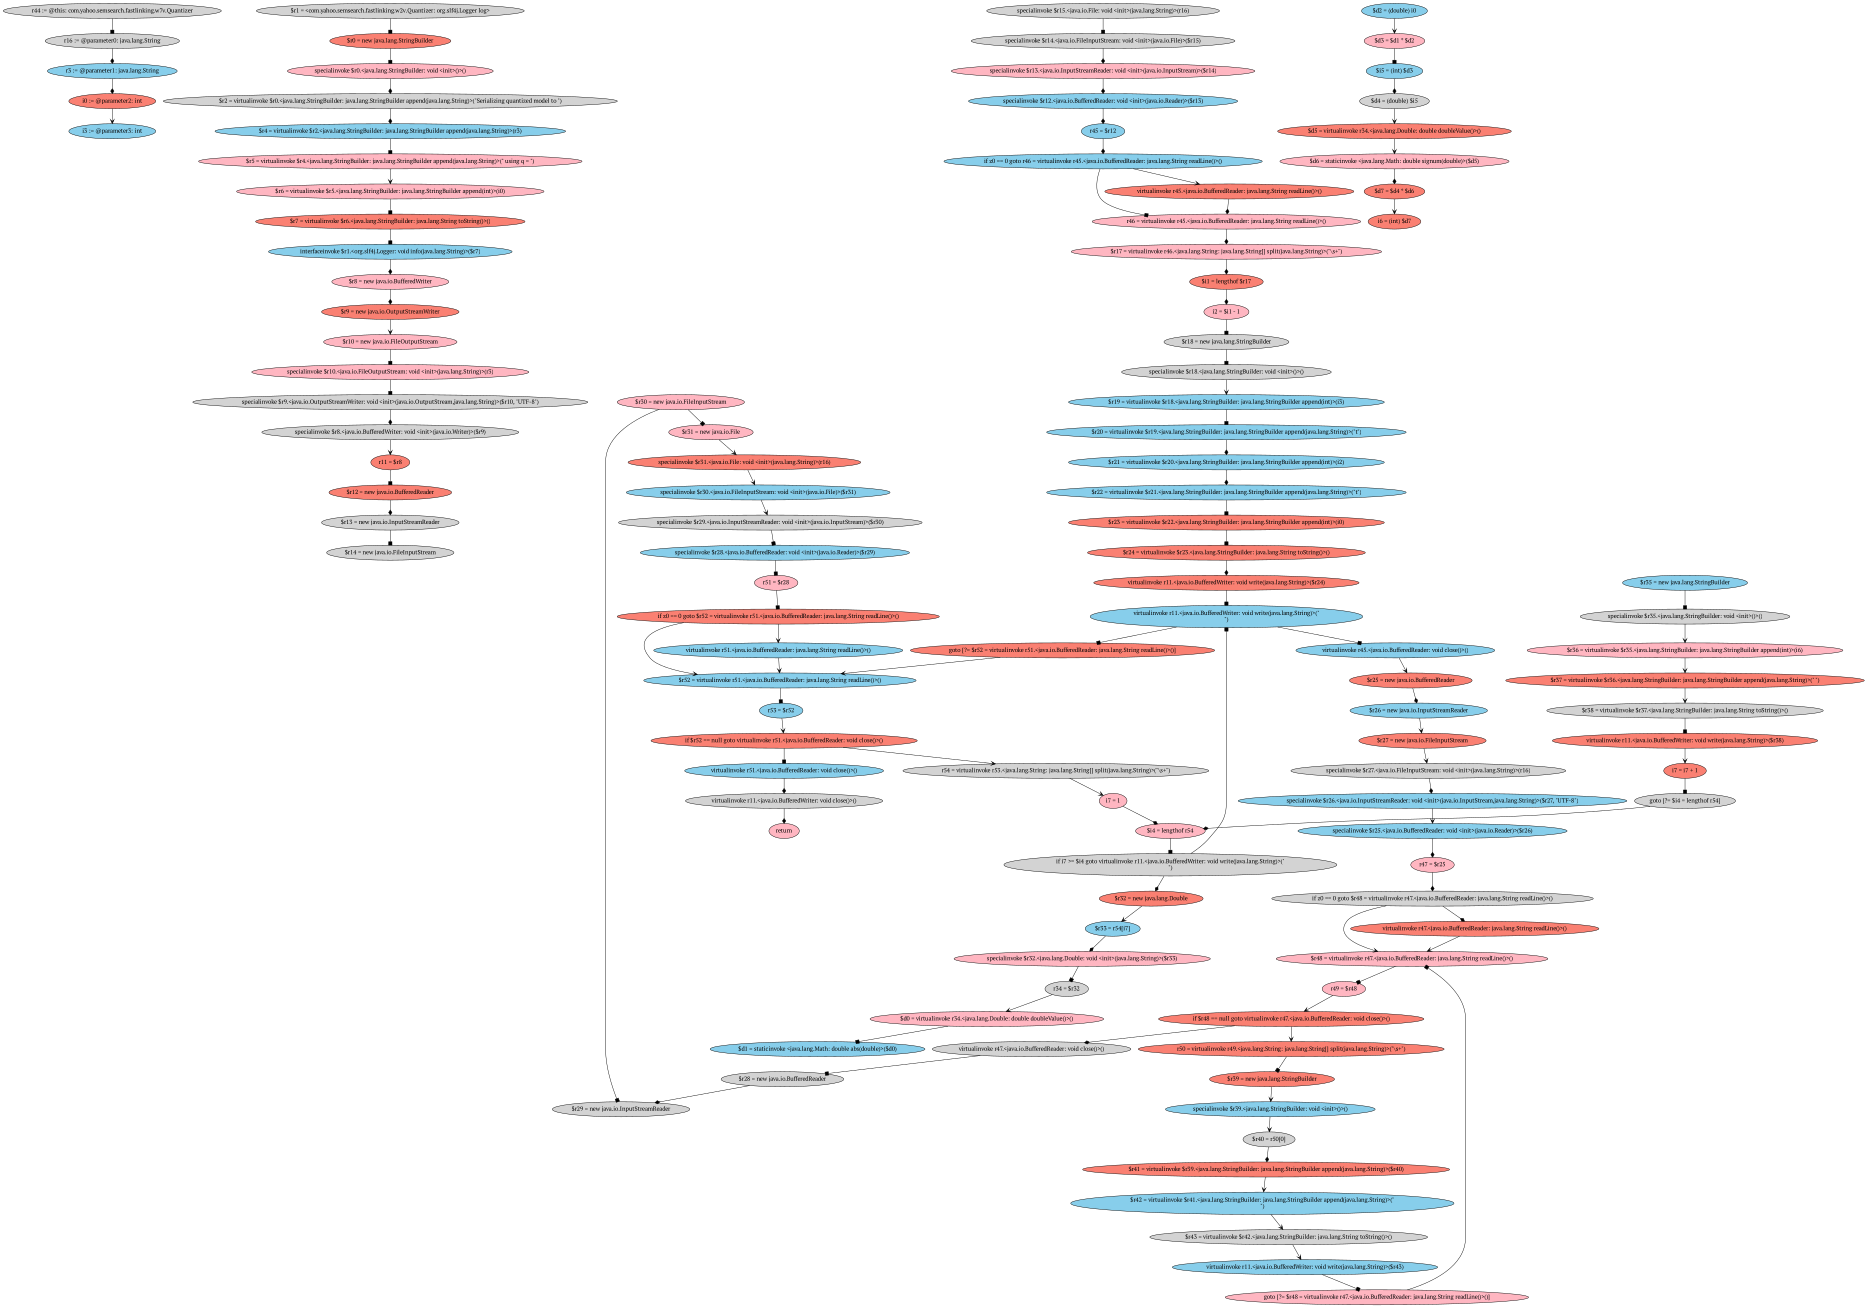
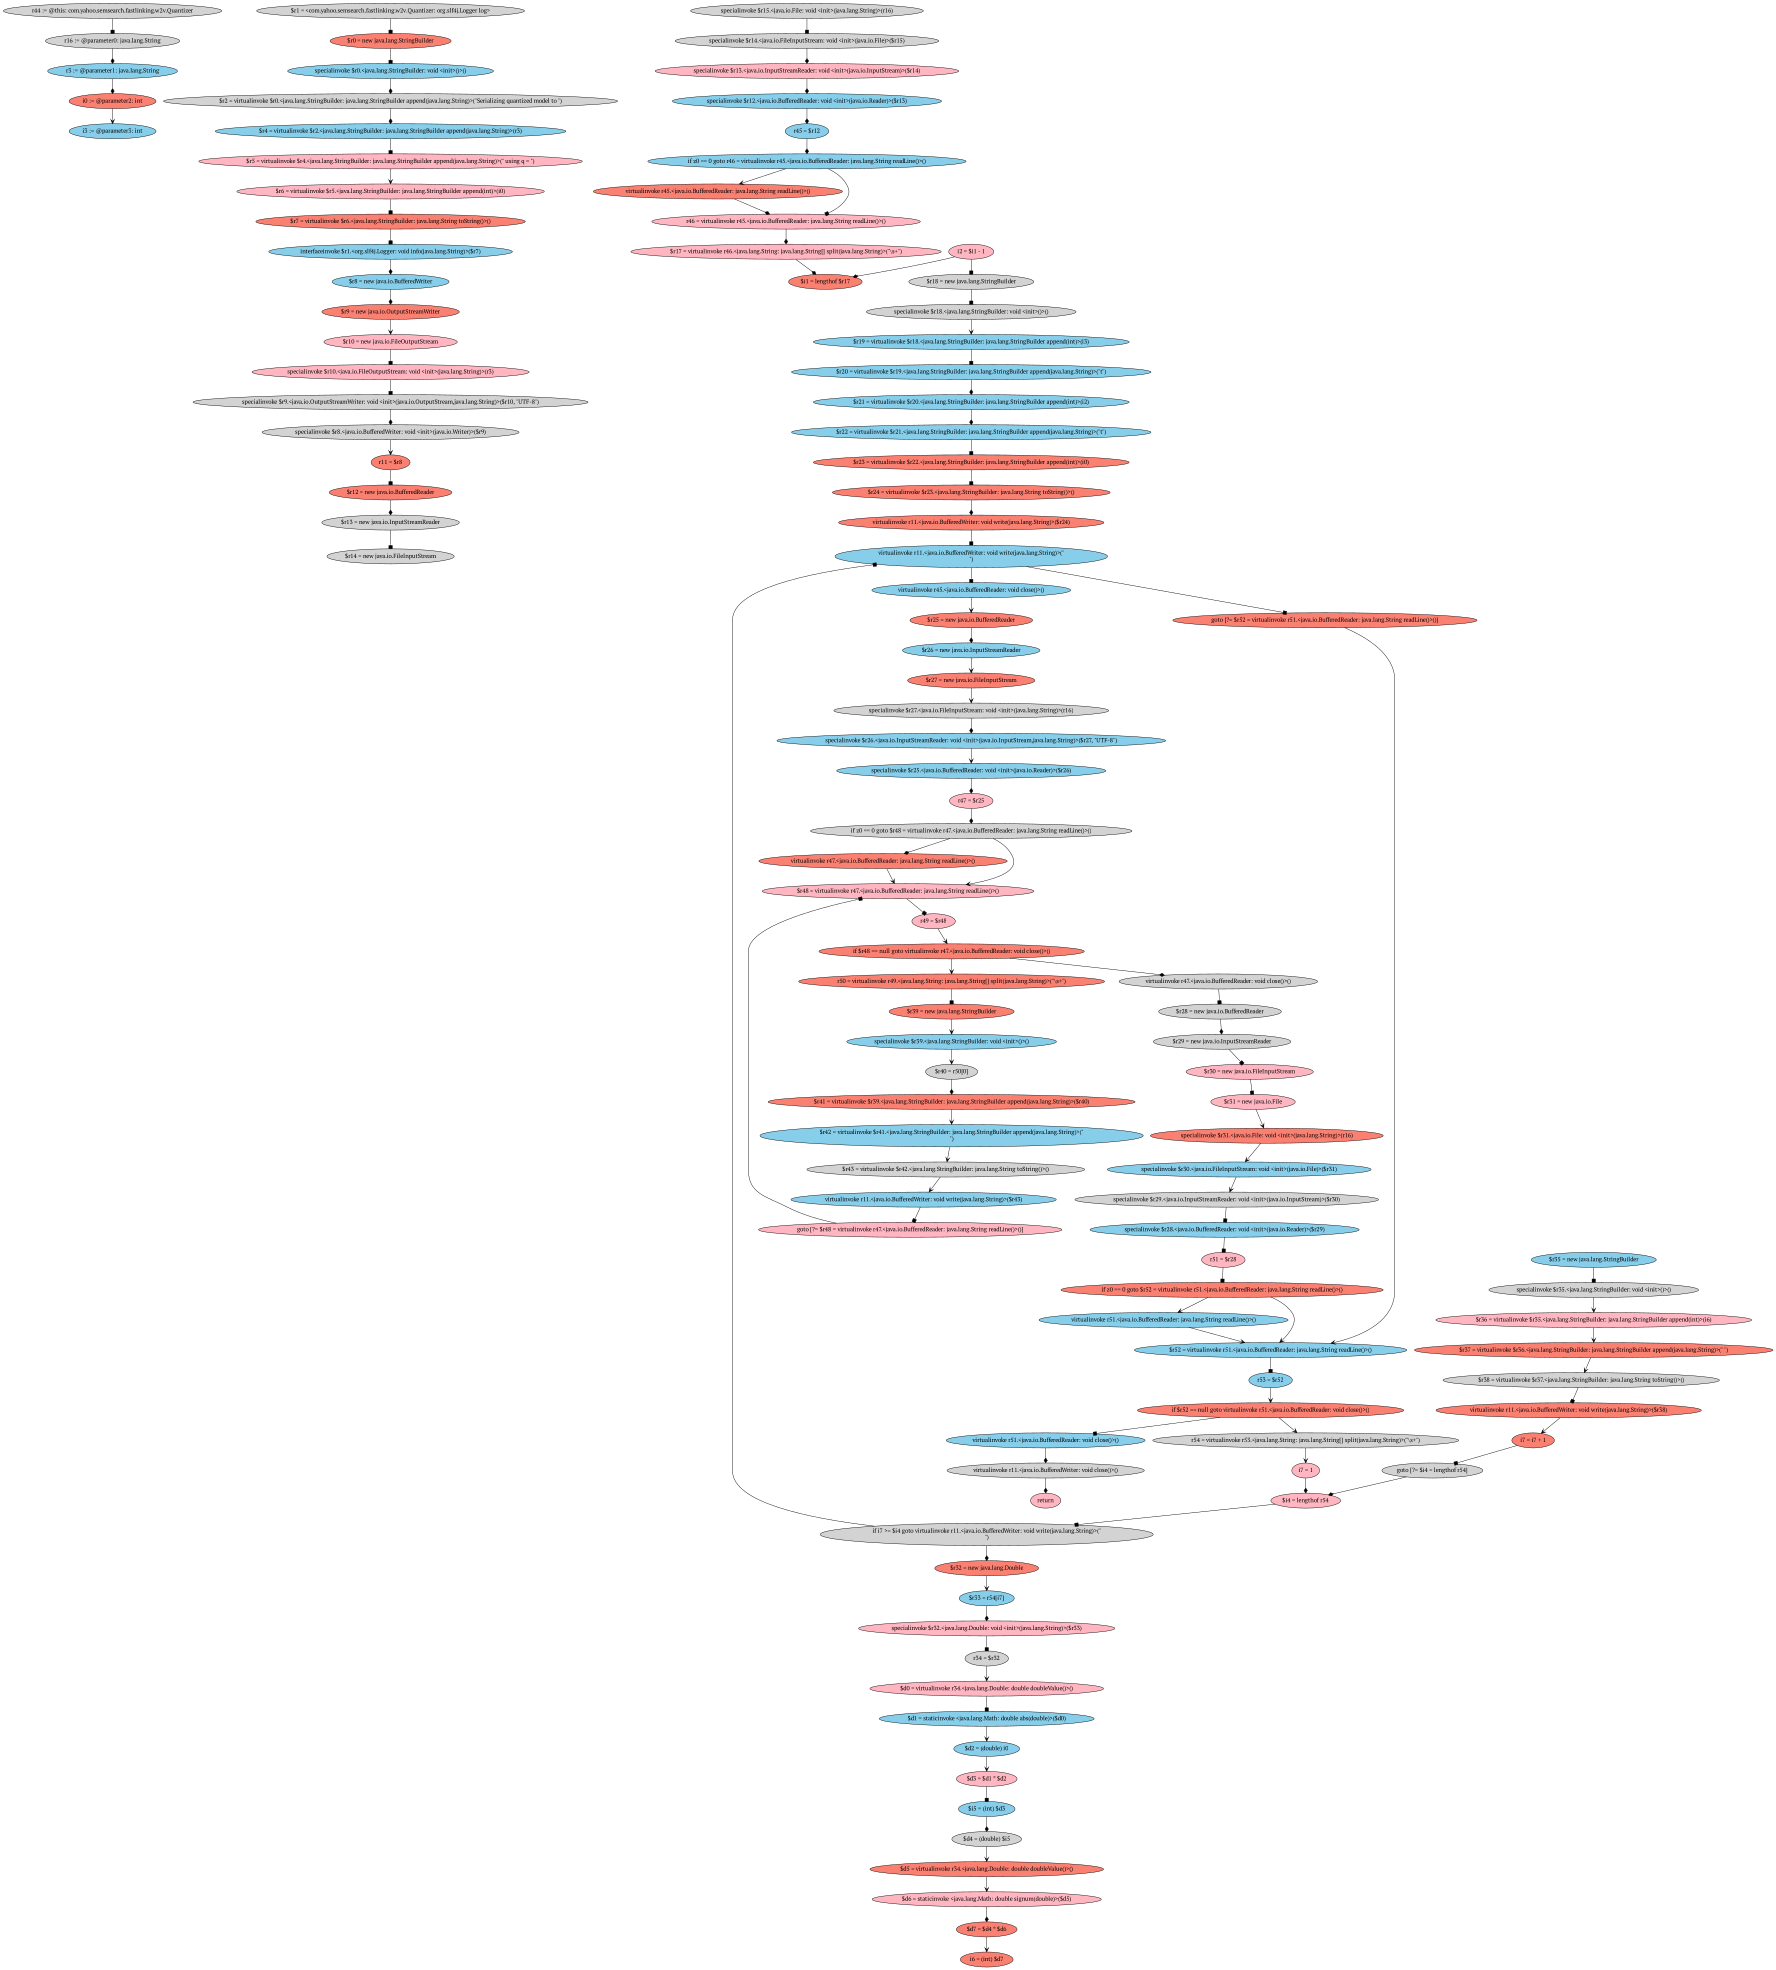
(112, 11) -> (113, 11)
(390, 71) -> (391, 71)
(390, 282) -> (391, 282)
(1226, 294) -> (907, 267)
(606, 741) -> (1234, 1055)
none -> (987, 1732)
